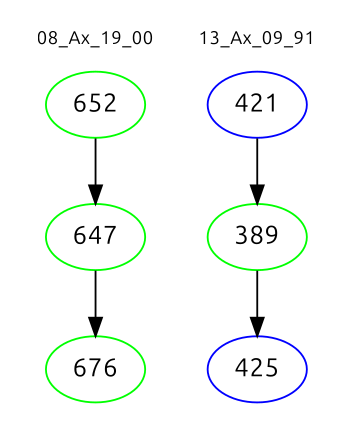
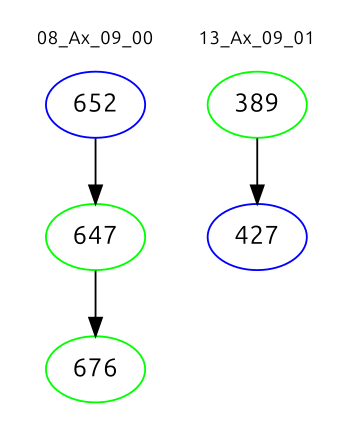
(96, 40) -> (96, 40)
(257, 40) -> (257, 40)
(96, 105) -> (96, 105)
(257, 105) -> none
(257, 369) -> (257, 237)
